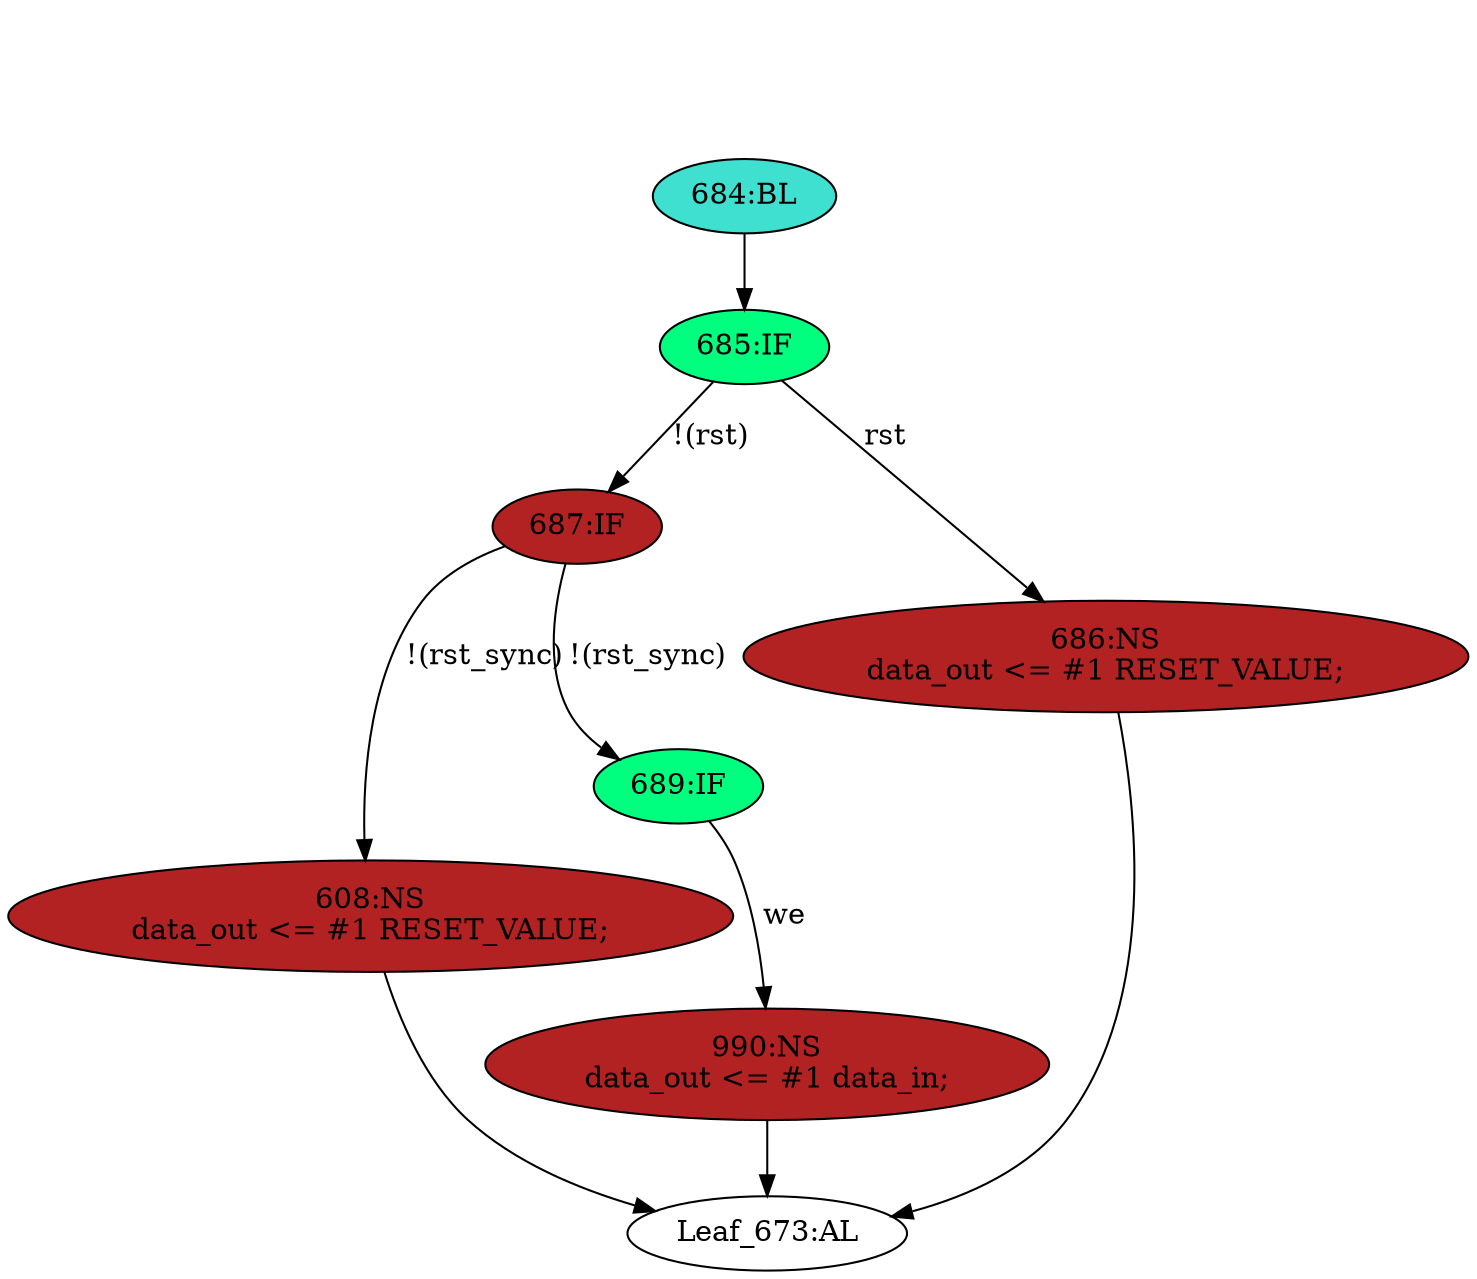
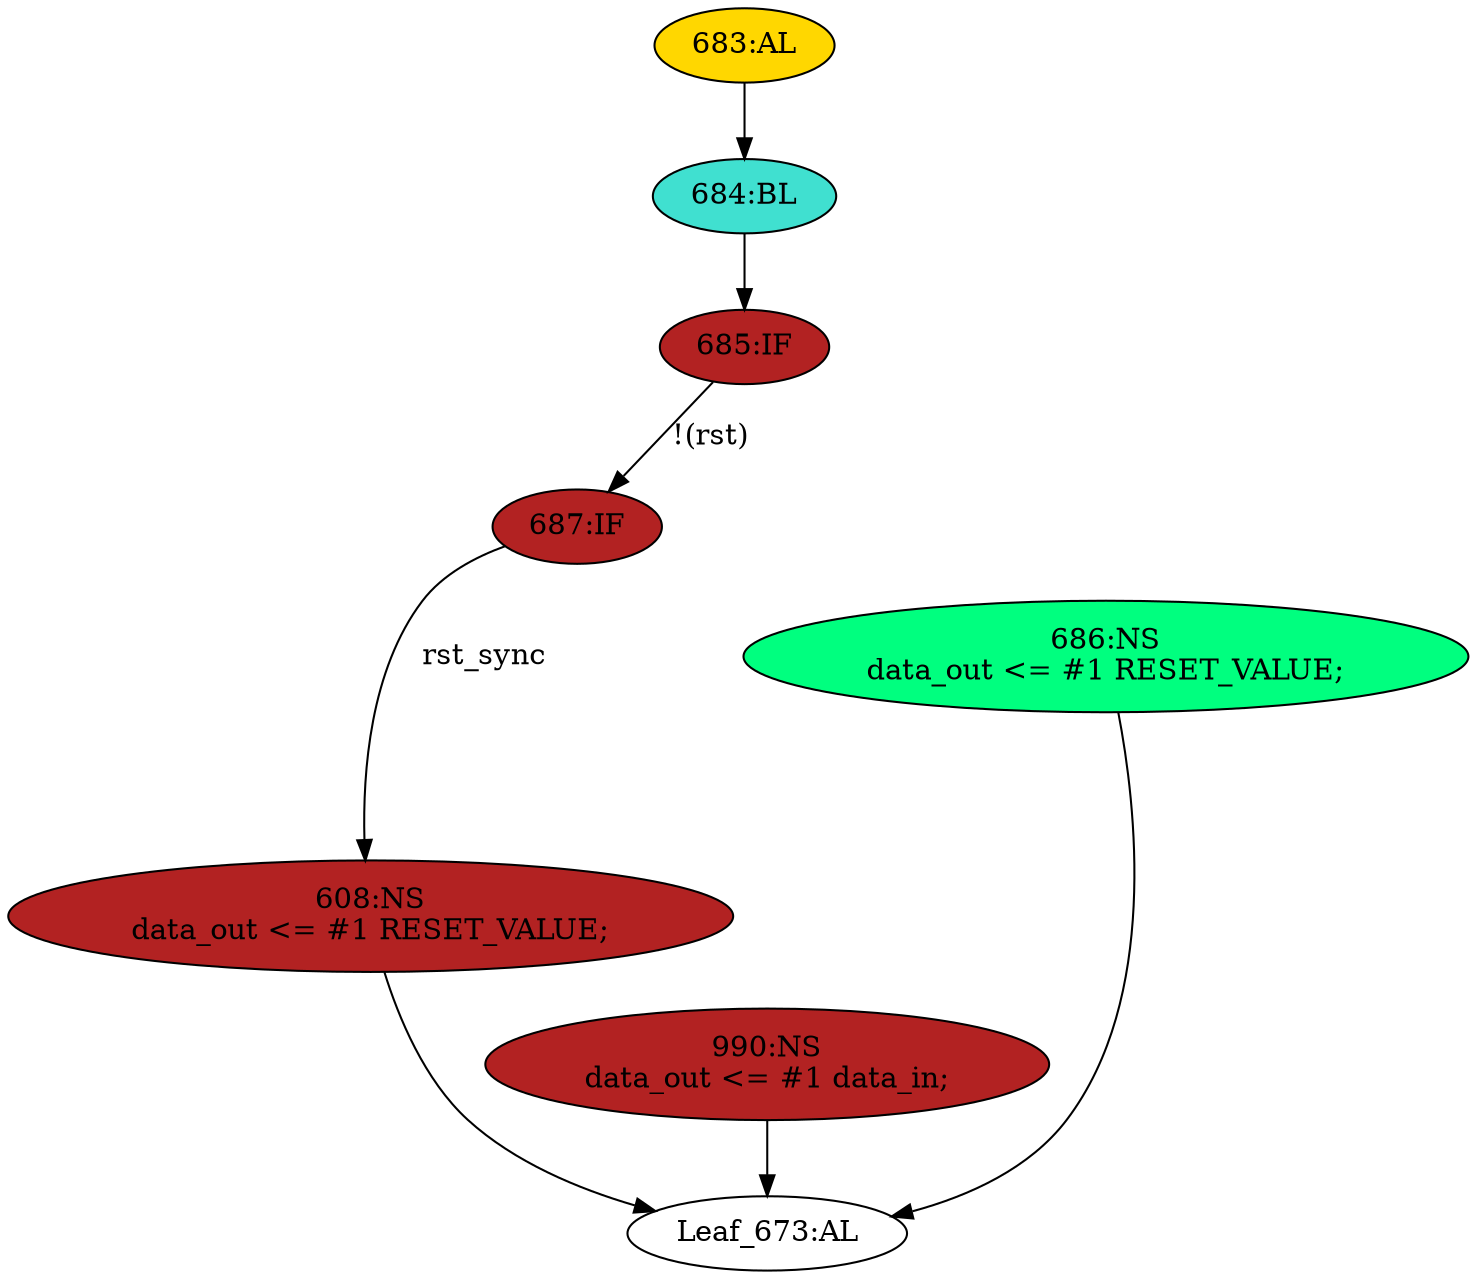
none -> (745, 45)
(745, 347) -> (745, 347)
(904, 484) -> none
(484, 656) -> (484, 656)
(1106, 656) -> (1106, 656)
(678, 786) -> none
